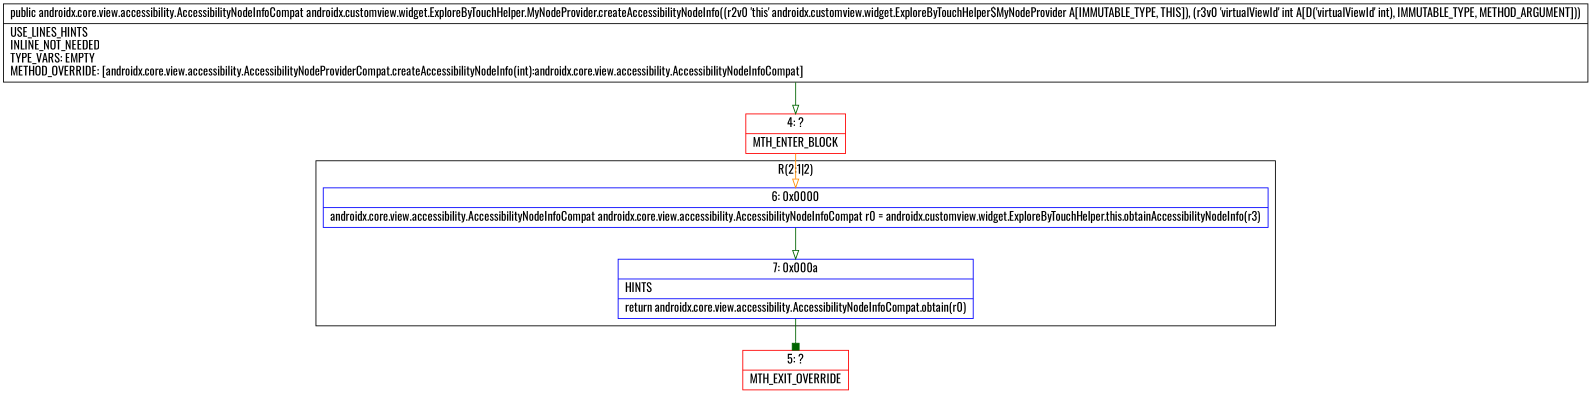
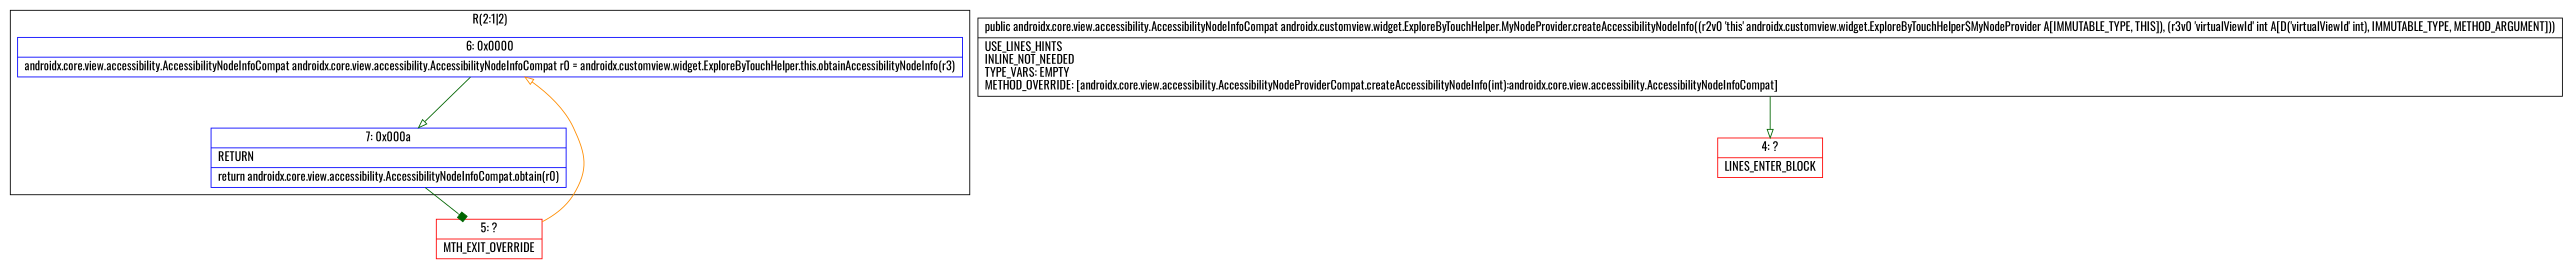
(796, 143) -> (1770, 167)
(796, 166) -> (582, 151)
(639, 288) -> (236, 157)
